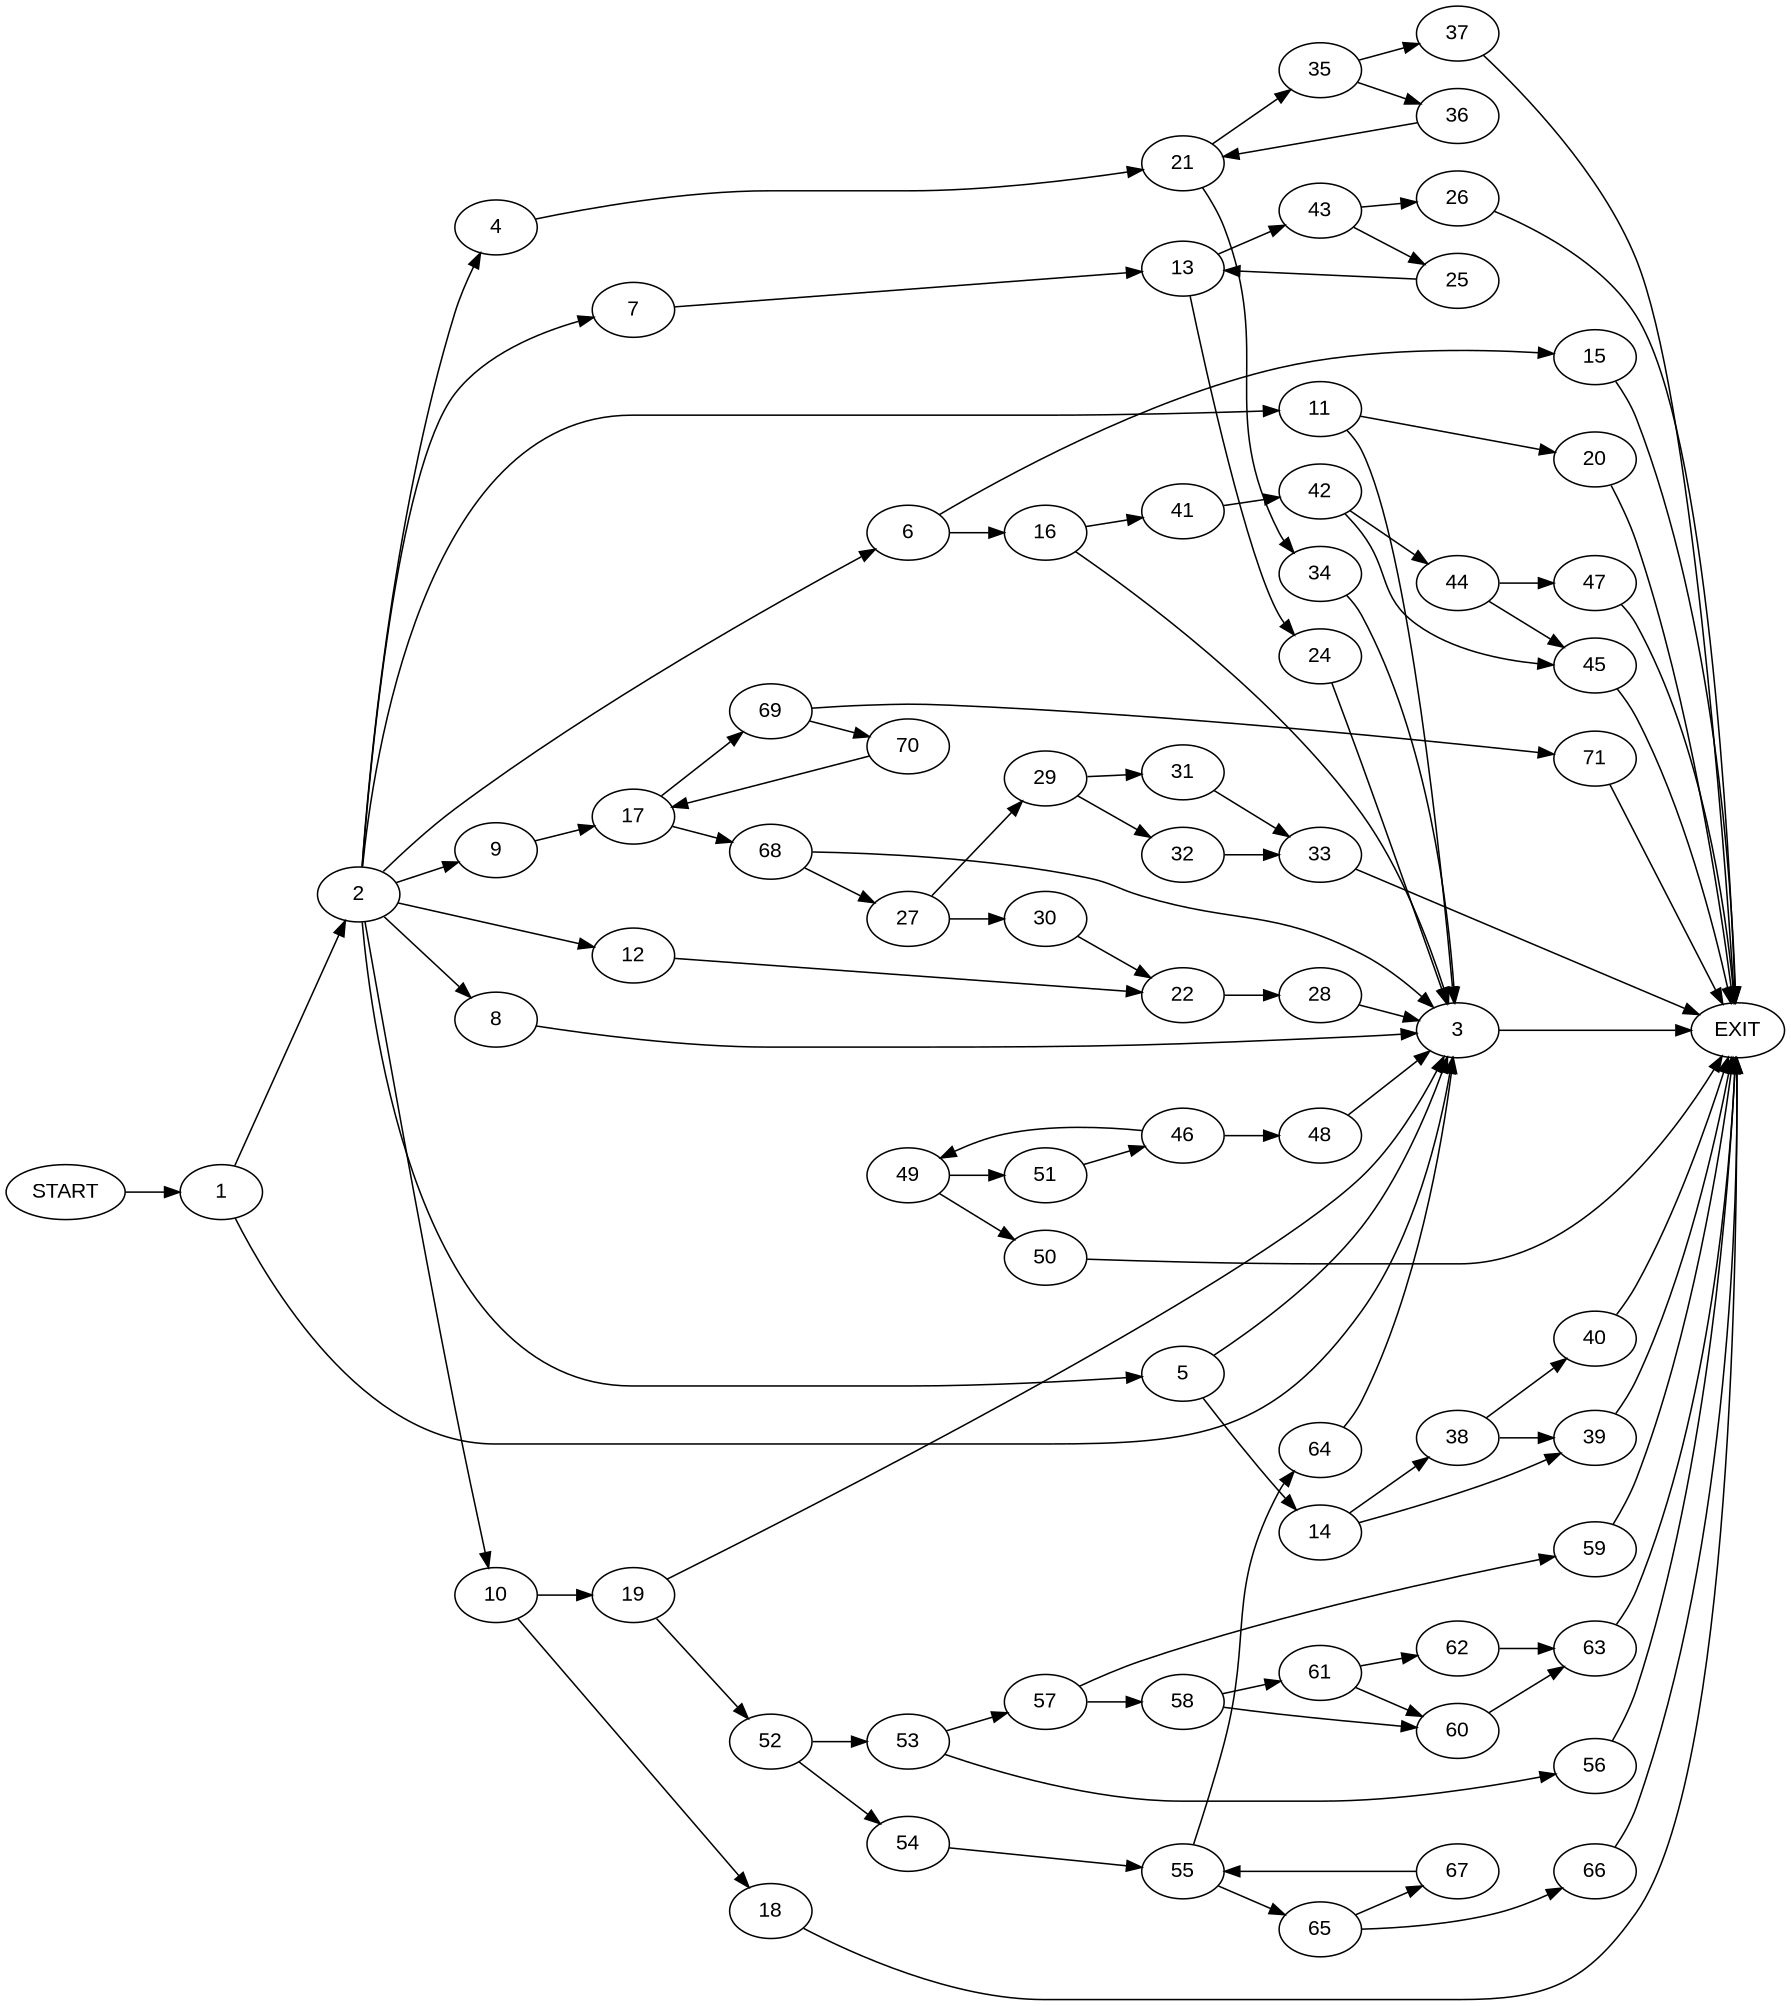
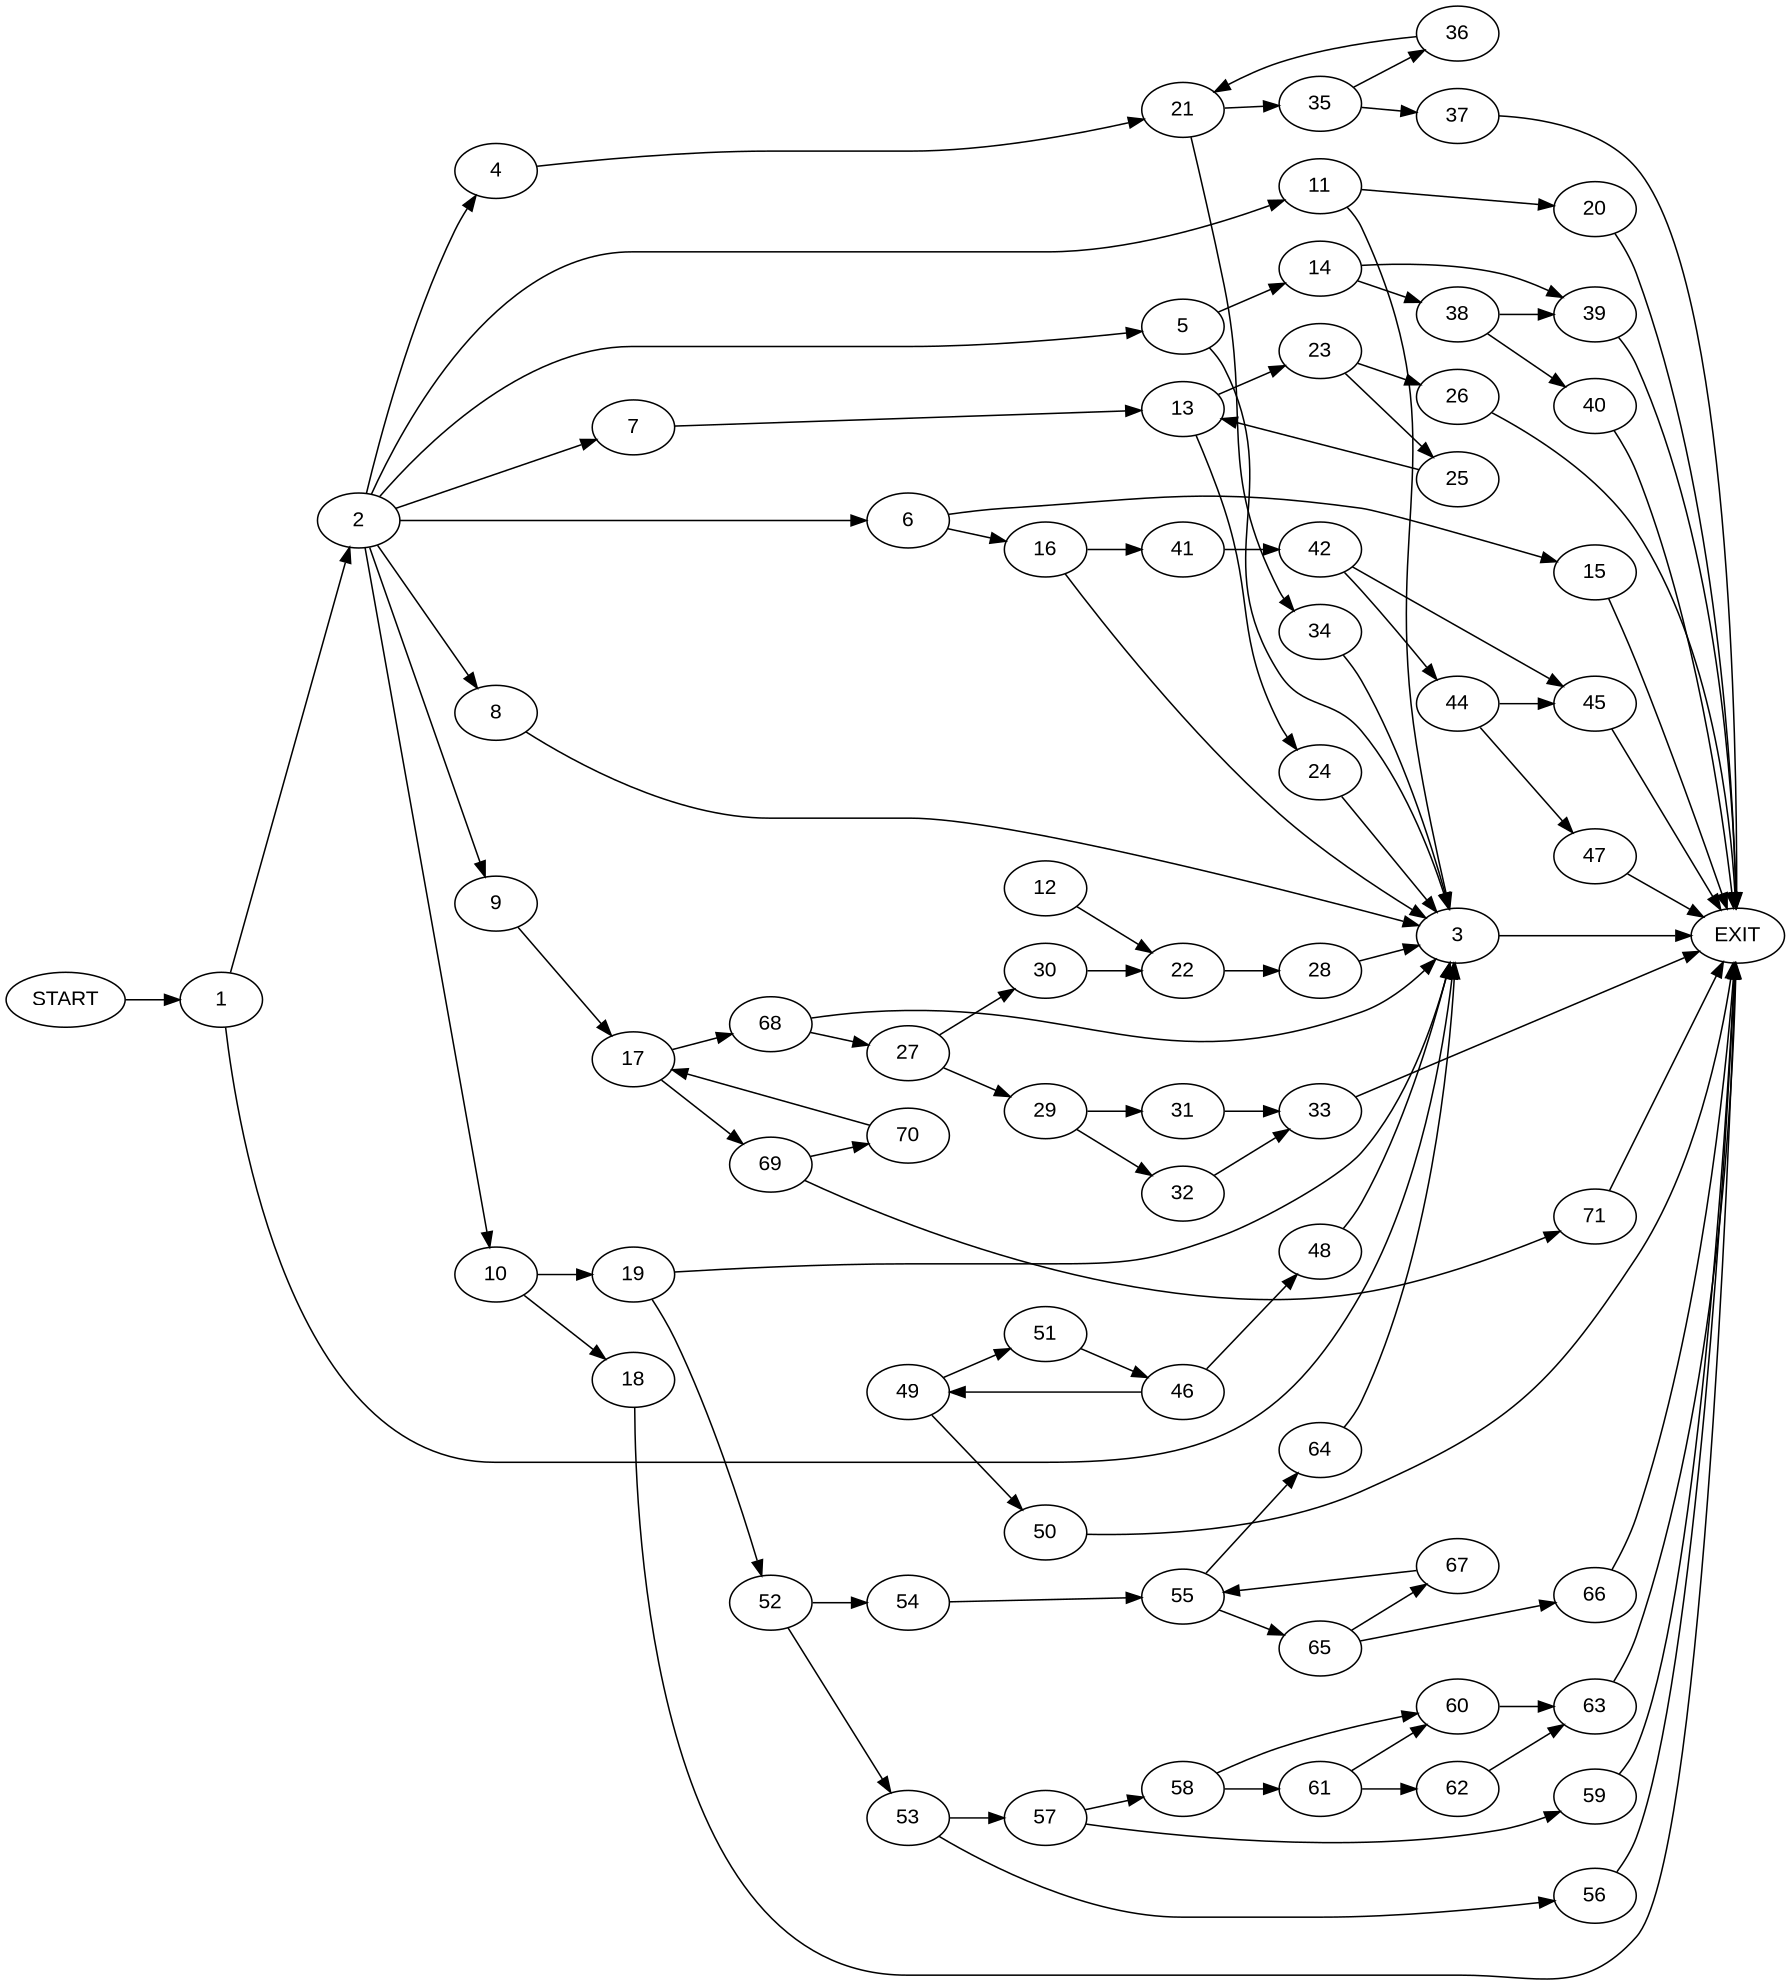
(1320, 211) -> (1320, 351)
(489, 923) -> none
